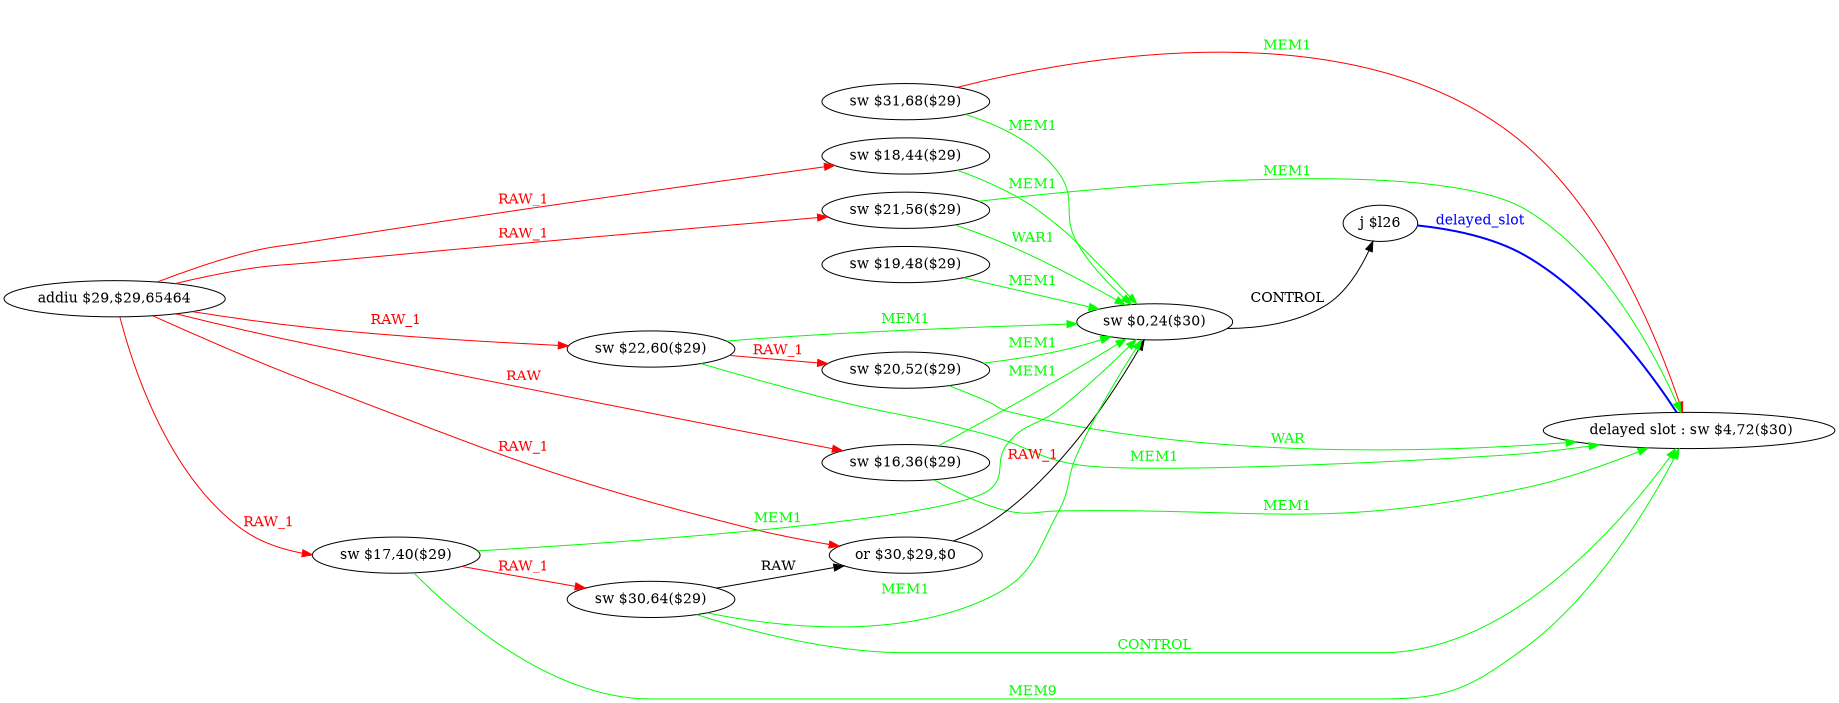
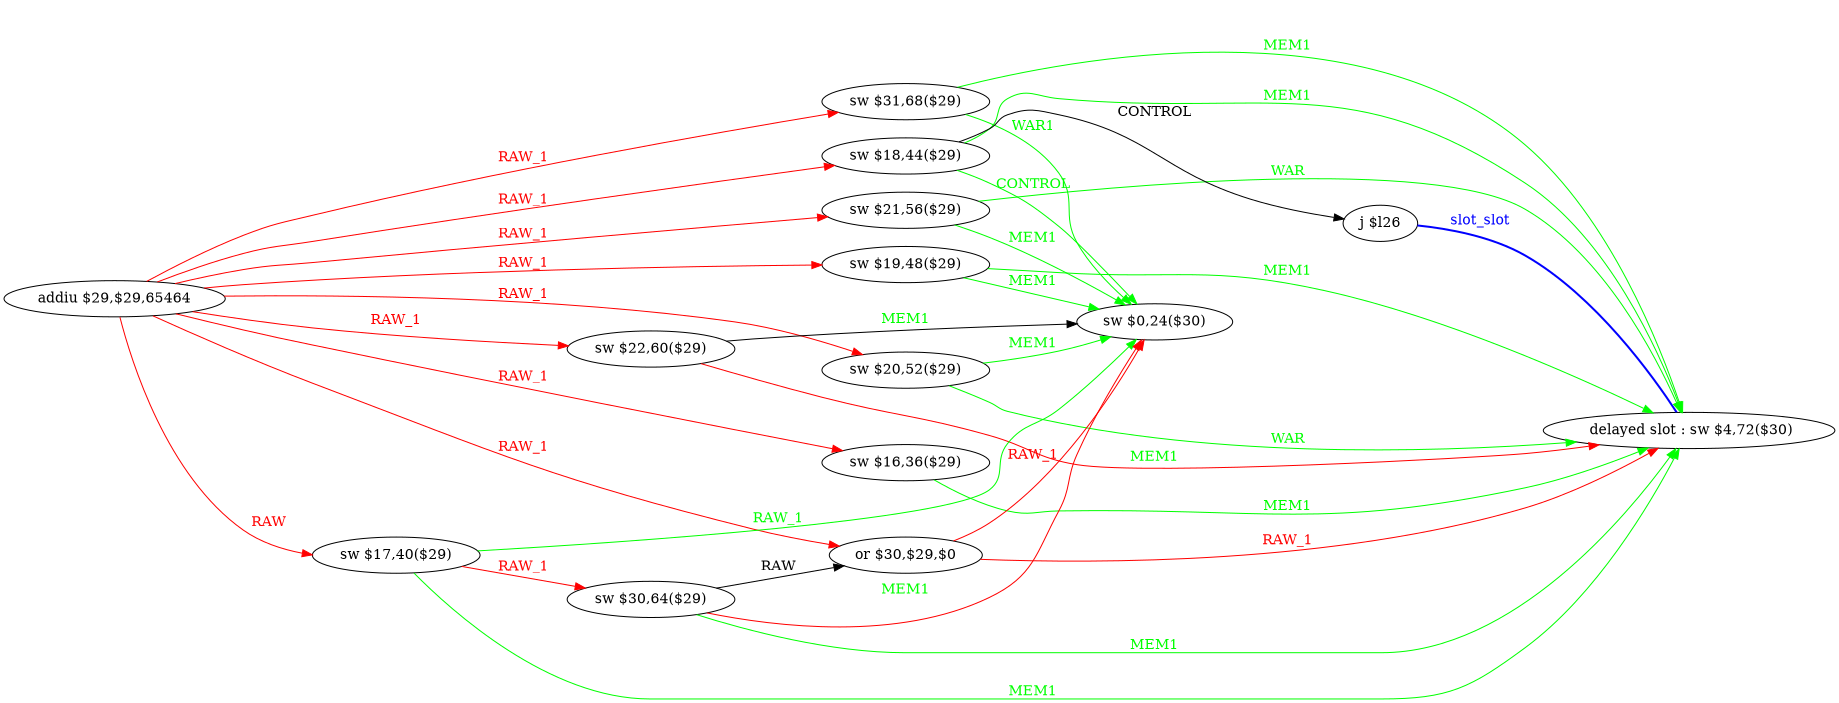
(1399, 78) -> (1399, 78)
none -> (1376, 116)
(1033, 126) -> (1033, 126)
(1288, 172) -> (1288, 172)
none -> (482, 178)
(1033, 185) -> (1033, 185)
(1480, 221) -> (1480, 221)
(1033, 238) -> (1033, 238)
none -> (508, 272)
none -> (1326, 291)
(1312, 313) -> (1146, 148)
(897, 331) -> (897, 331)
(773, 359) -> (541, 303)
(524, 377) -> (524, 377)
(1028, 396) -> none
(1065, 454) -> (1065, 454)
(1138, 468) -> (1138, 468)
(778, 518) -> (778, 518)
(269, 522) -> (269, 522)
none -> (1322, 547)
(993, 596) -> (993, 596)
(1155, 645) -> (1155, 645)
(1033, 691) -> (1033, 691)
